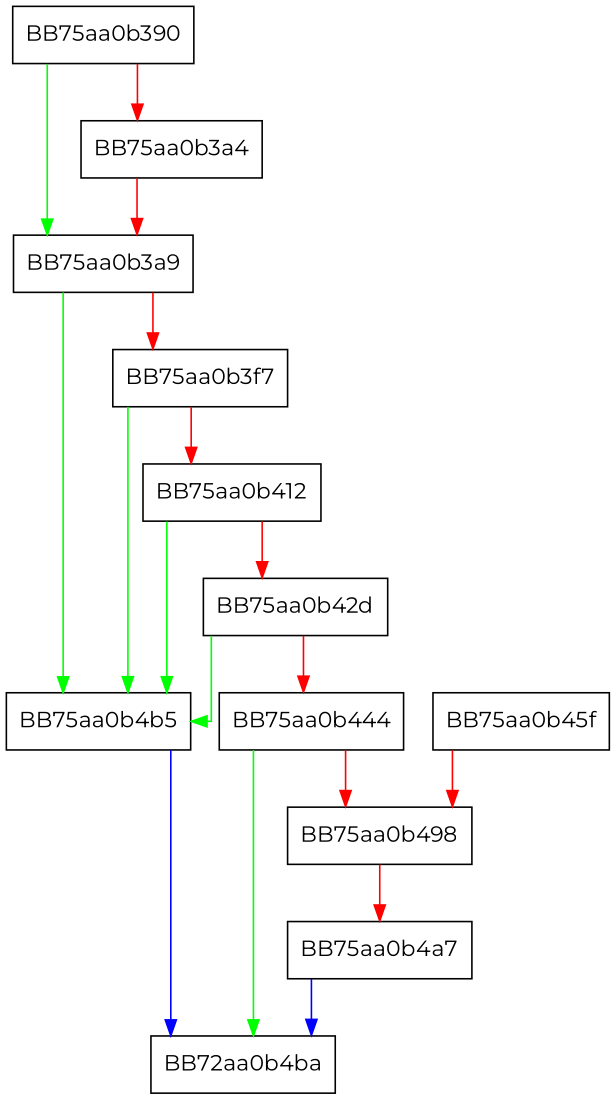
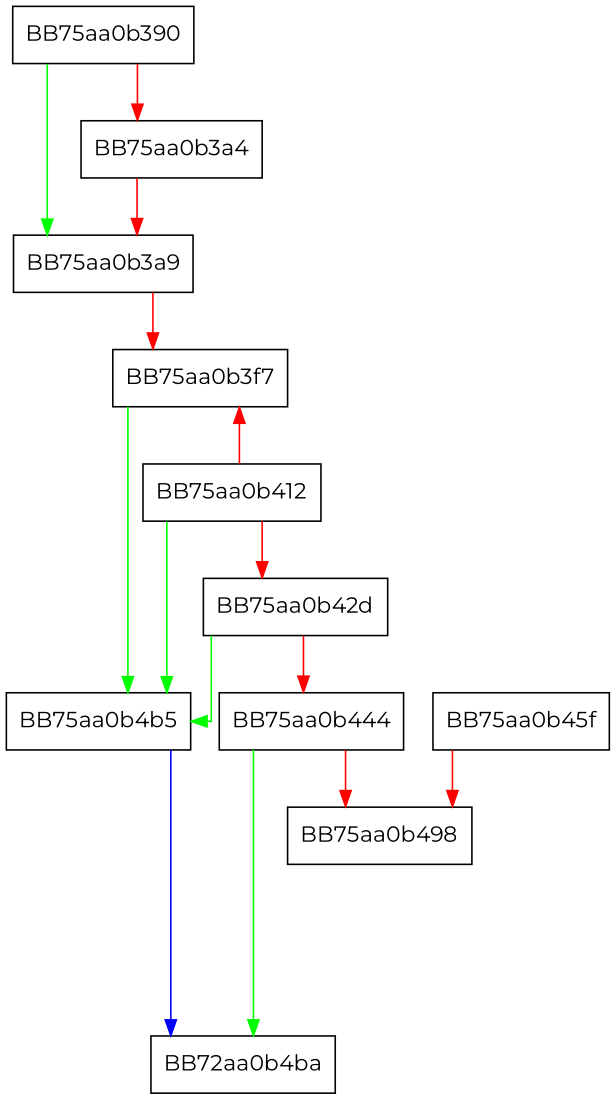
(191, 427) -> (239, 443)
(63, 485) -> none
(380, 950) -> none
